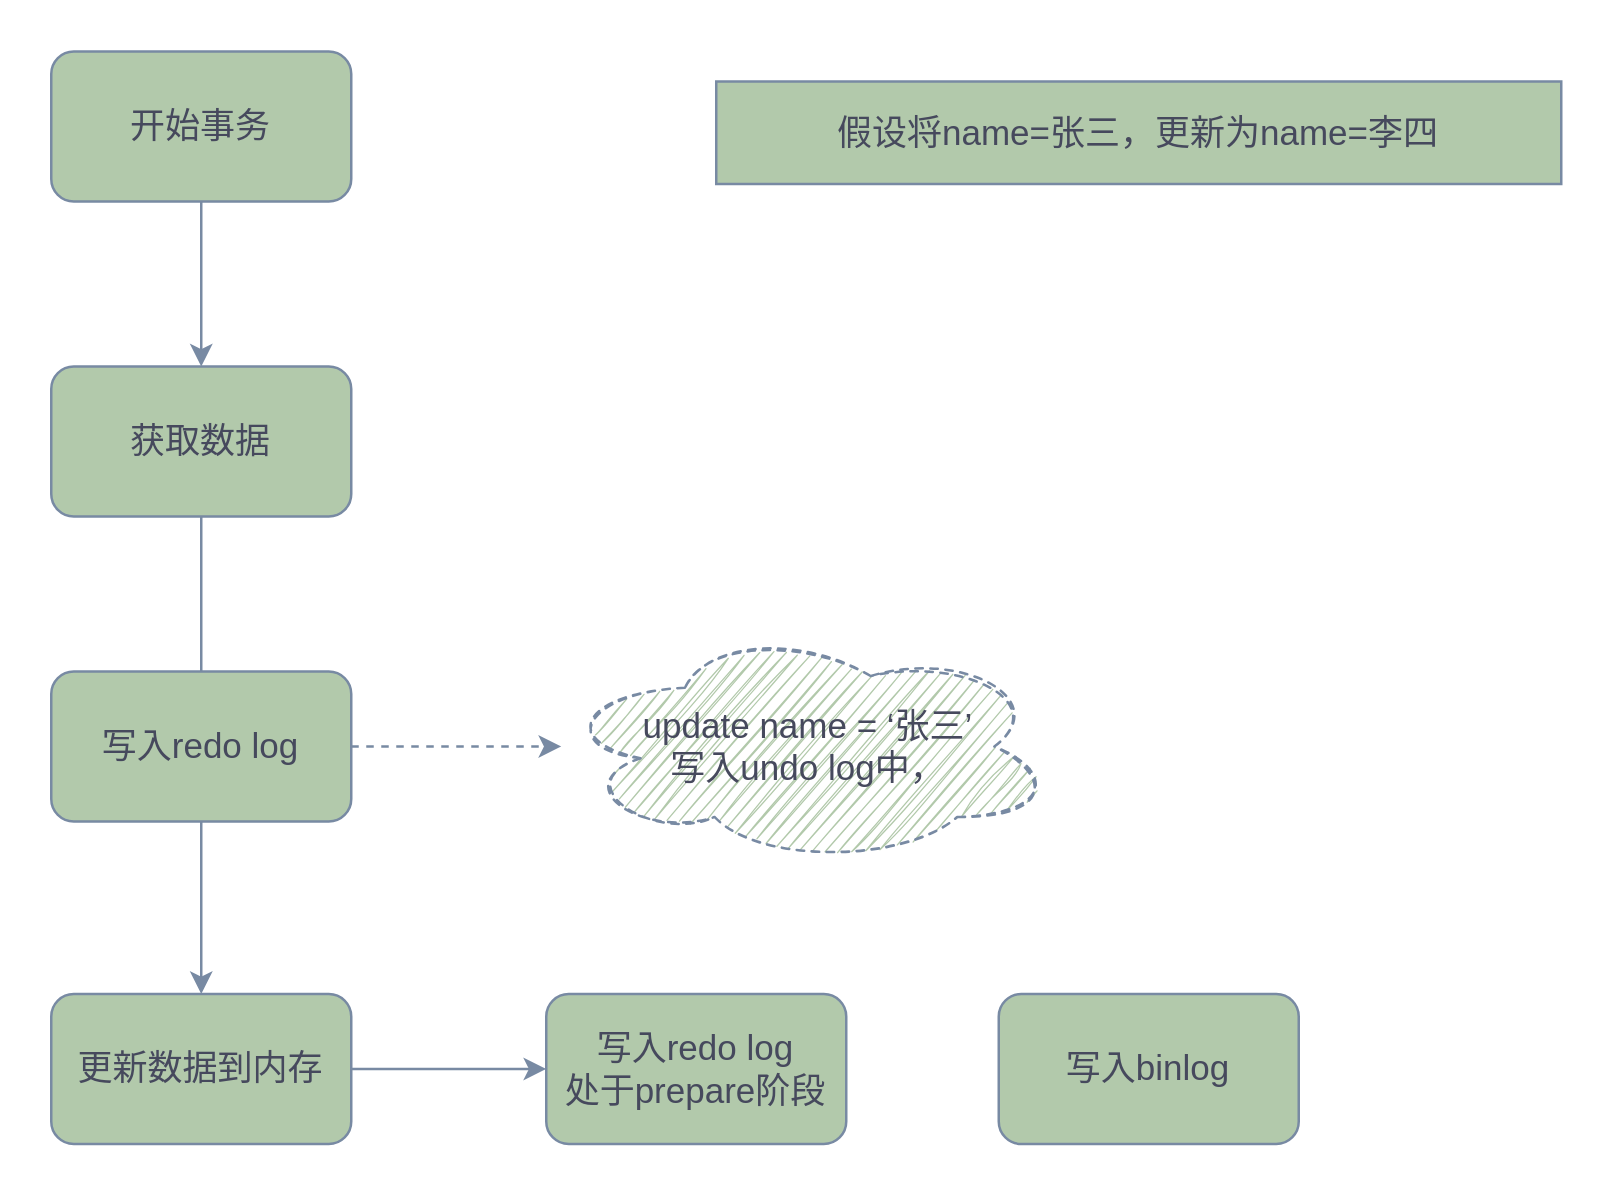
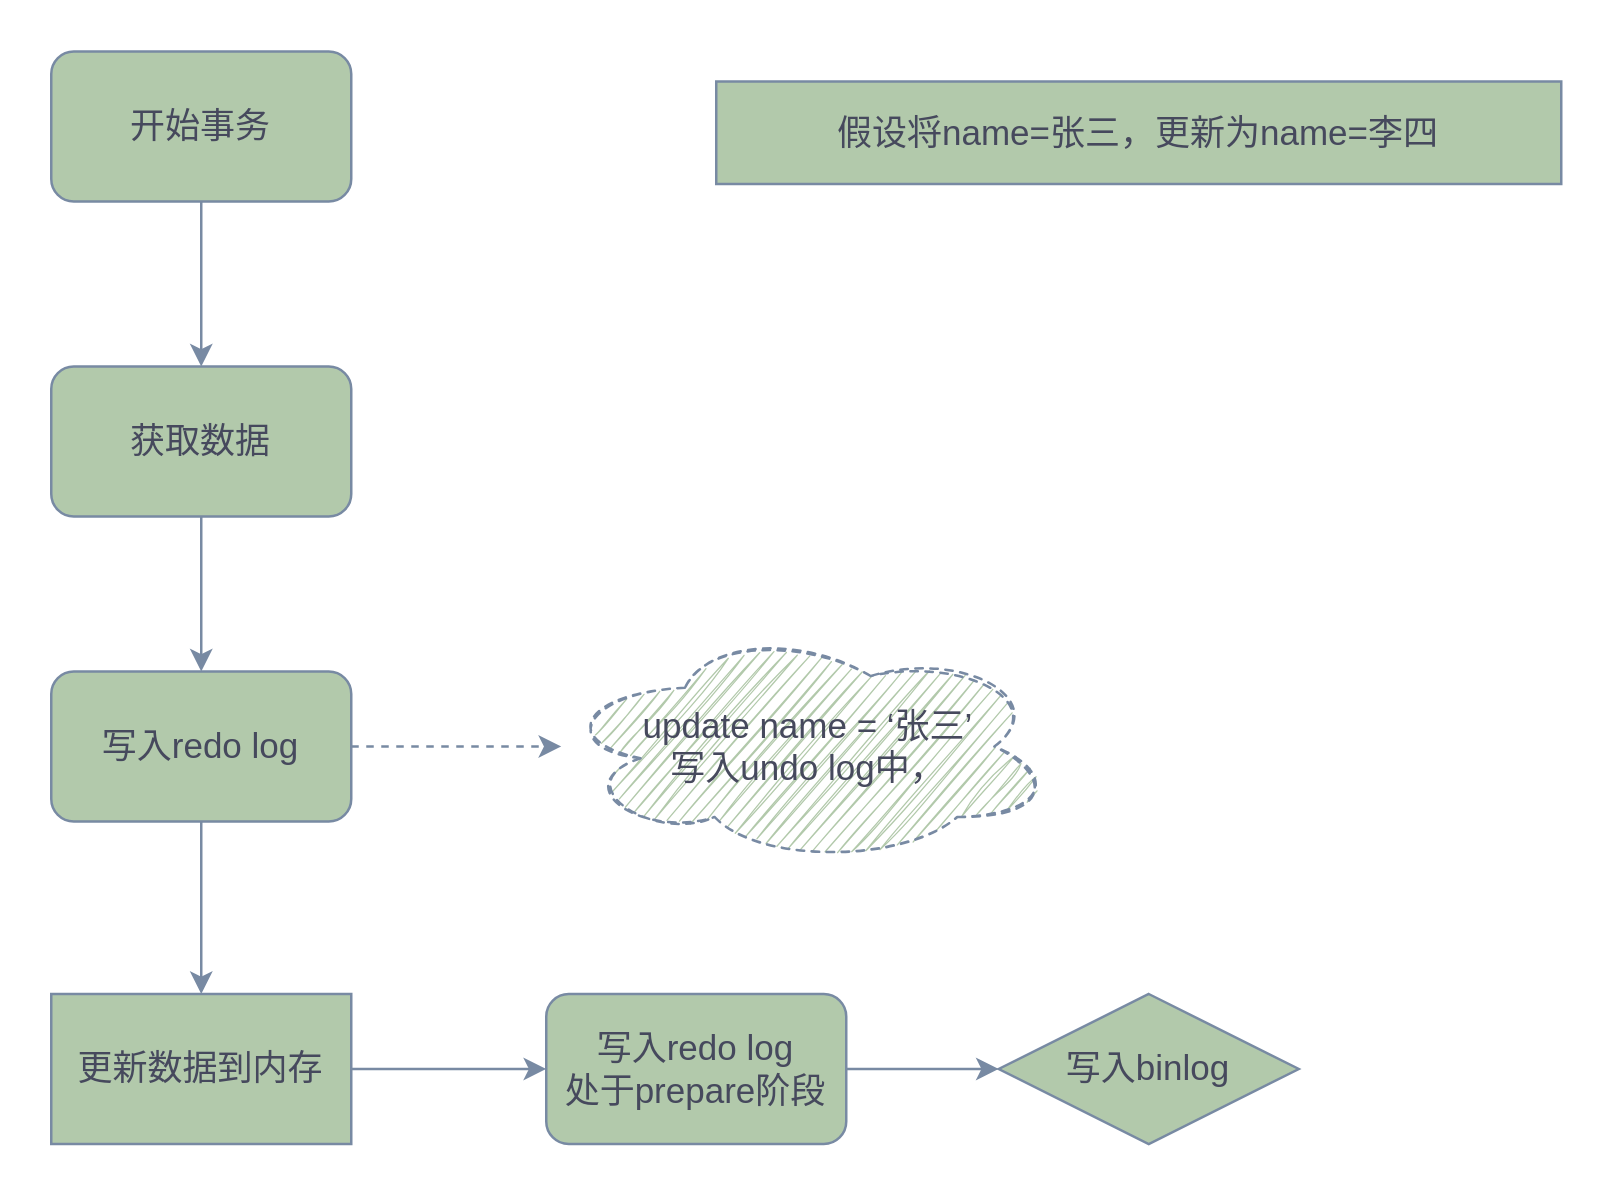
(201, 660) -> (201, 653)
(201, 1069) -> (201, 1069)
none -> (915, 1069)
(1149, 1069) -> (1149, 1069)
